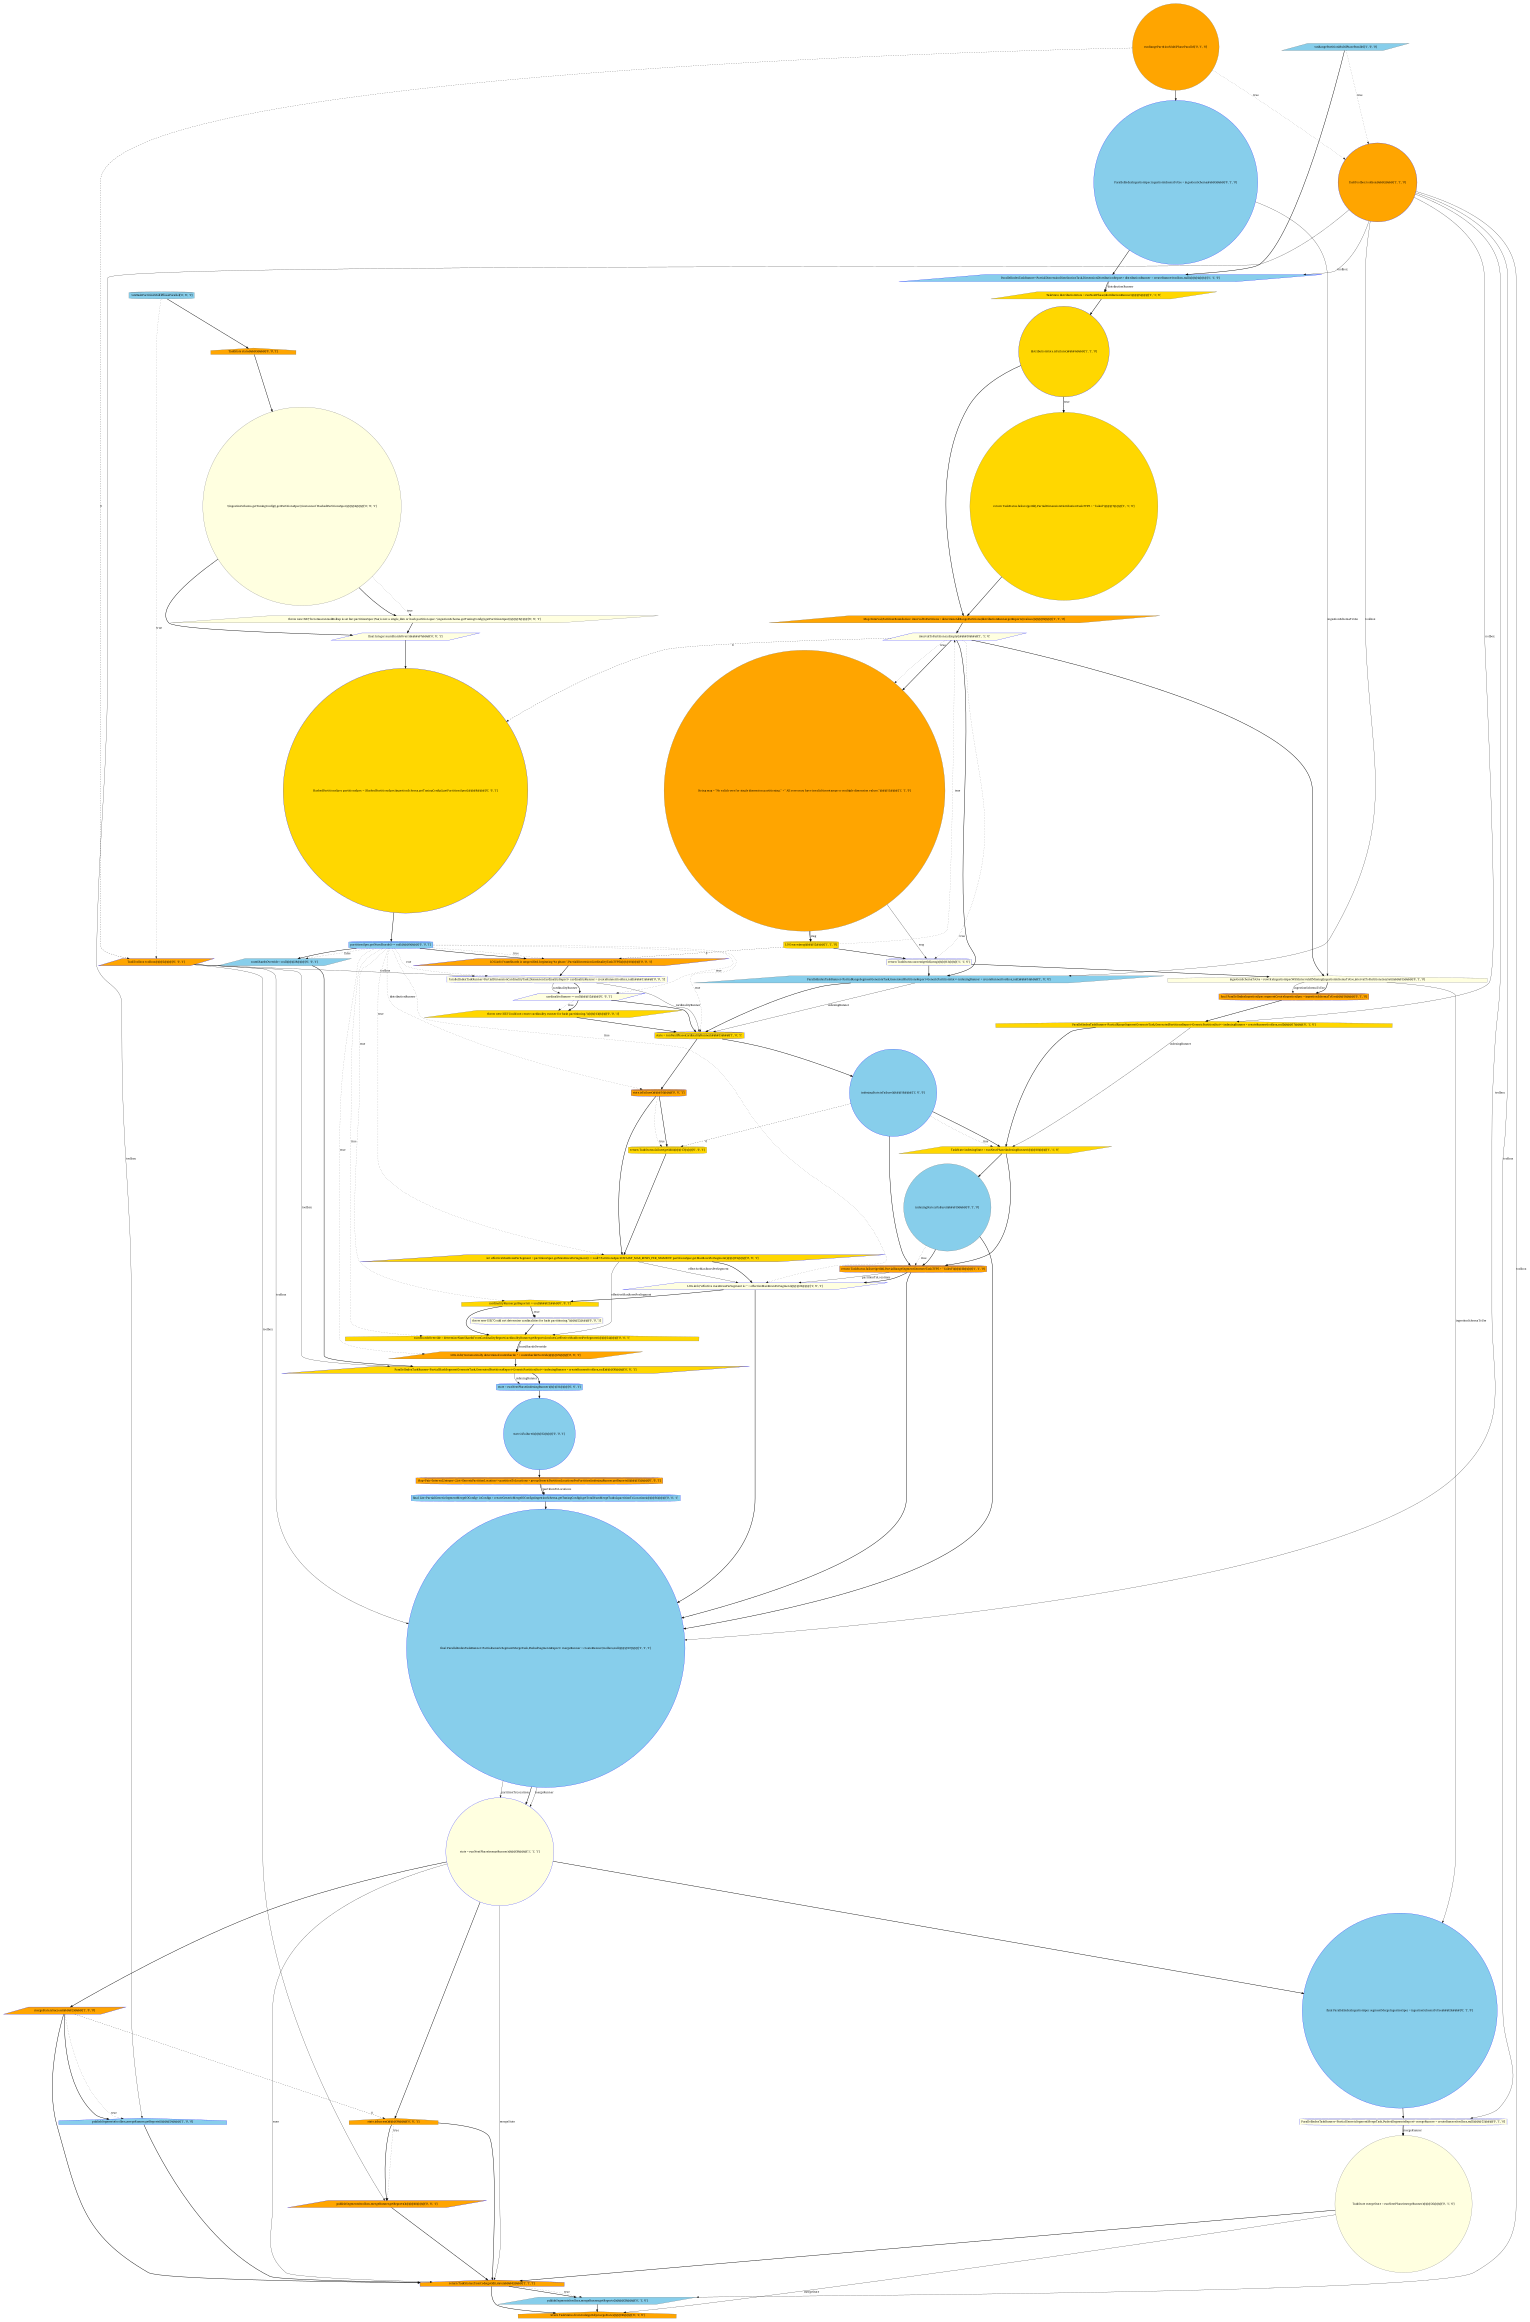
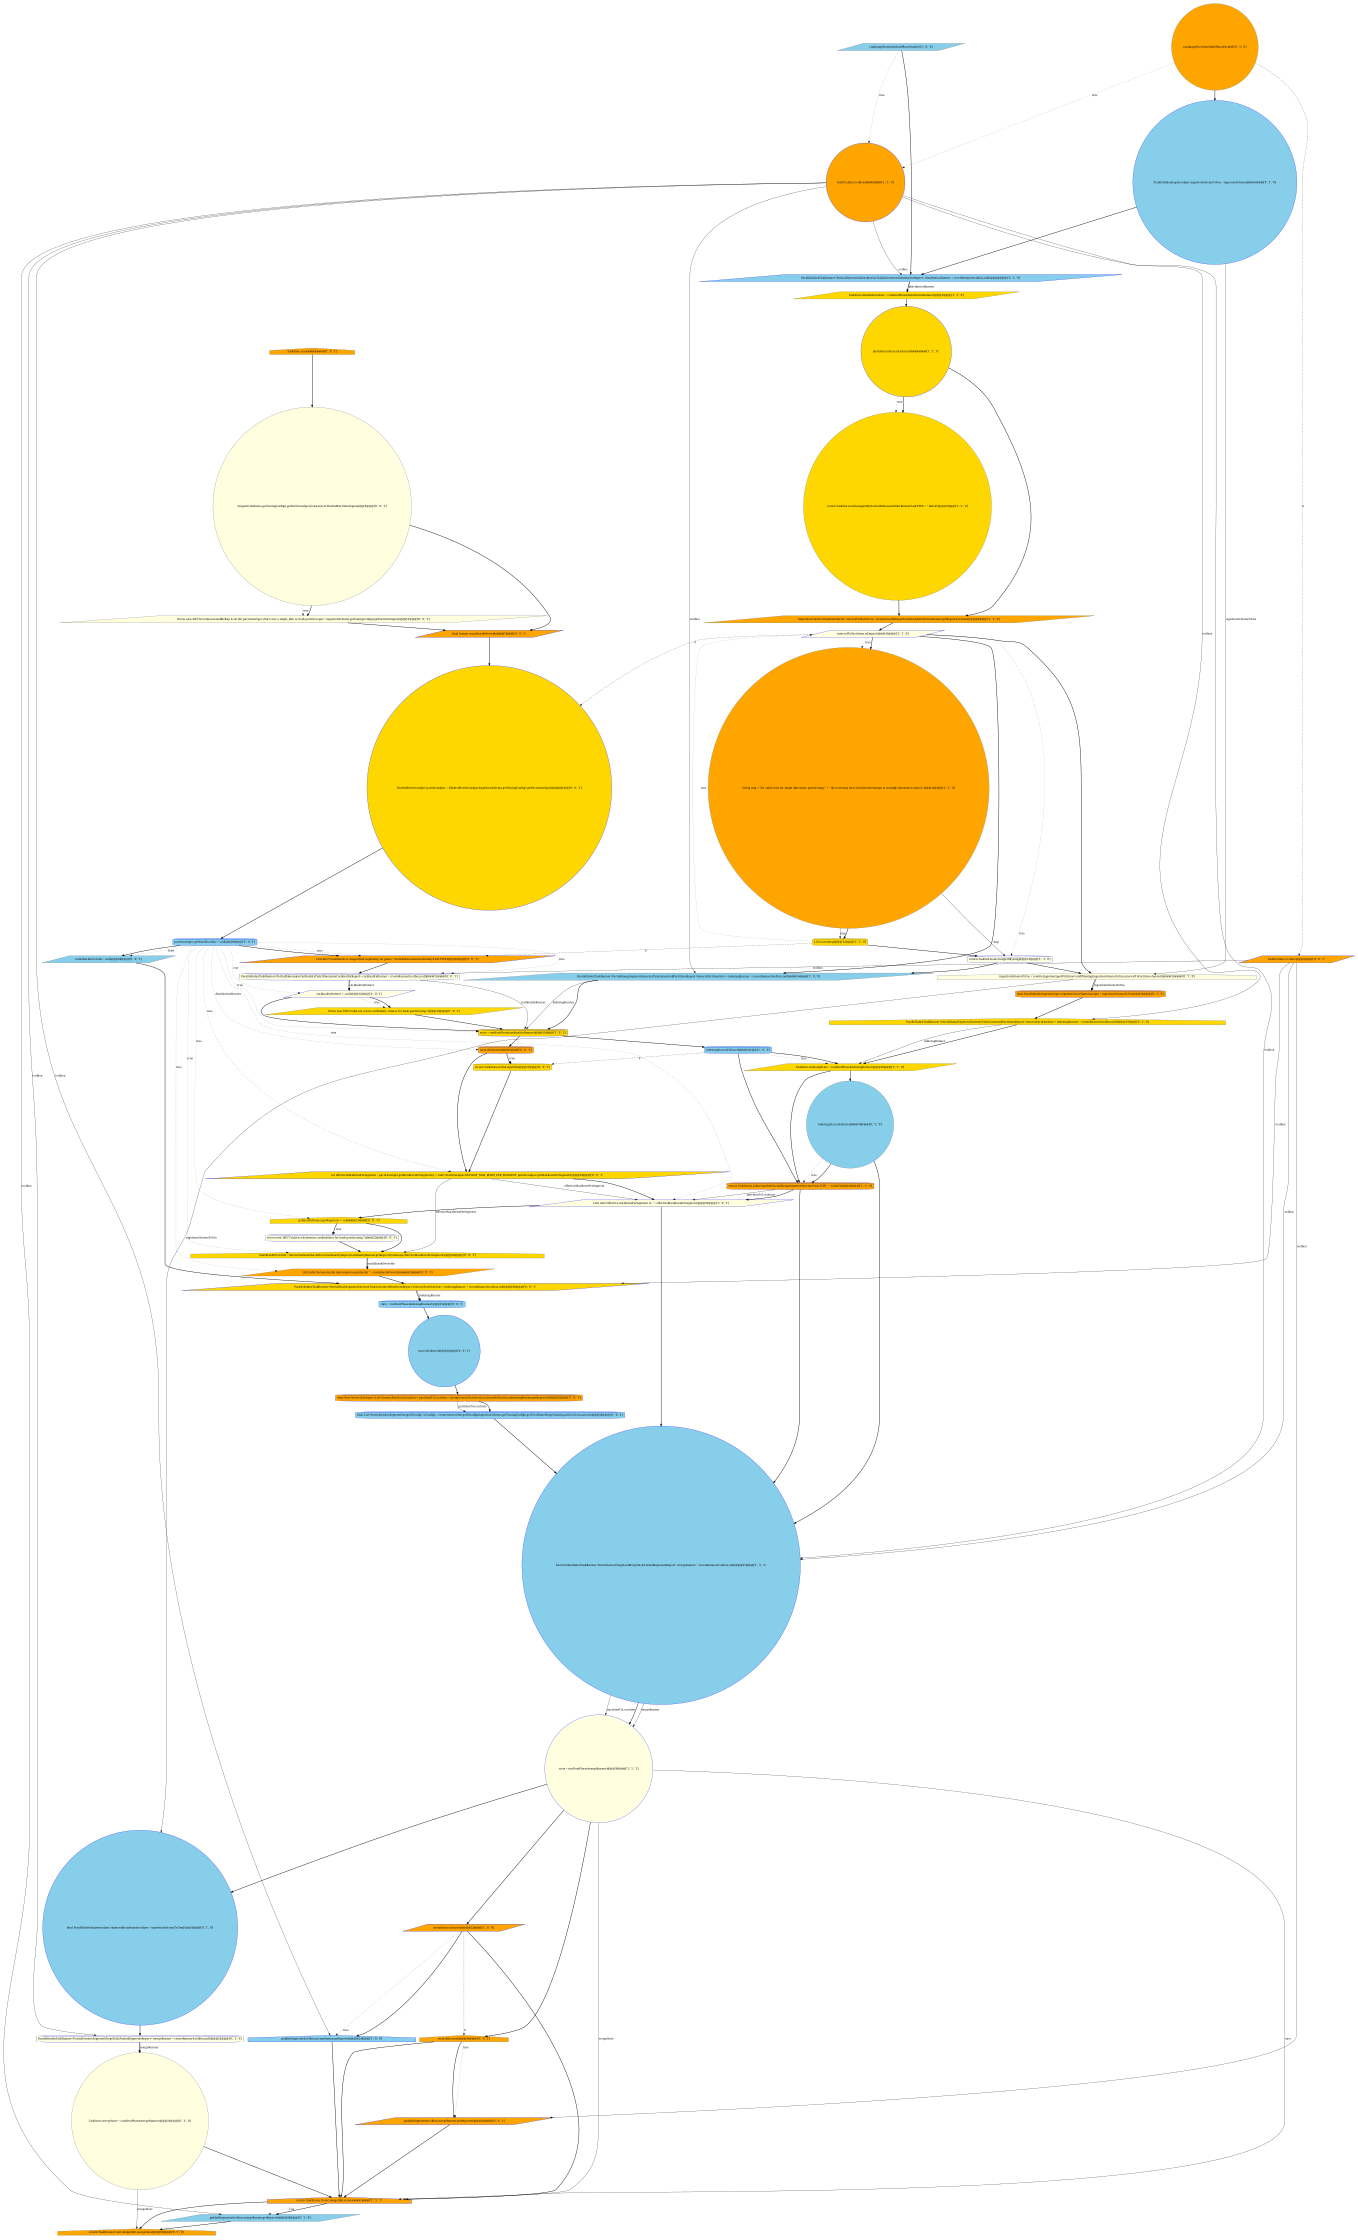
(162, 295) -> none
(406, 637) -> (489, 634)
(893, 1093) -> (738, 1050)
